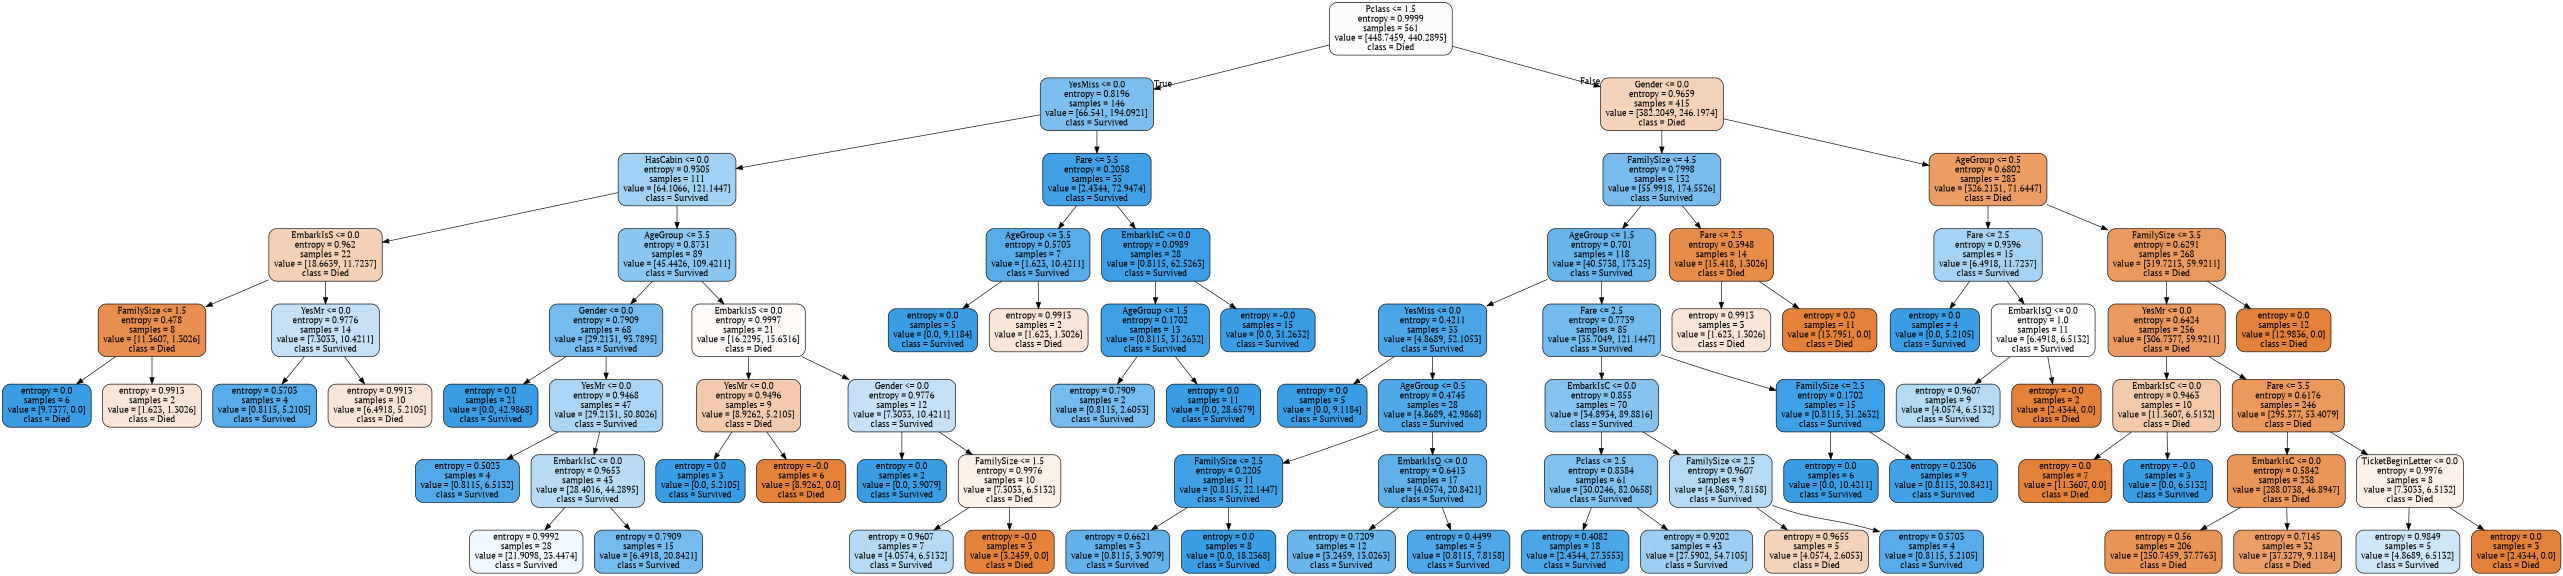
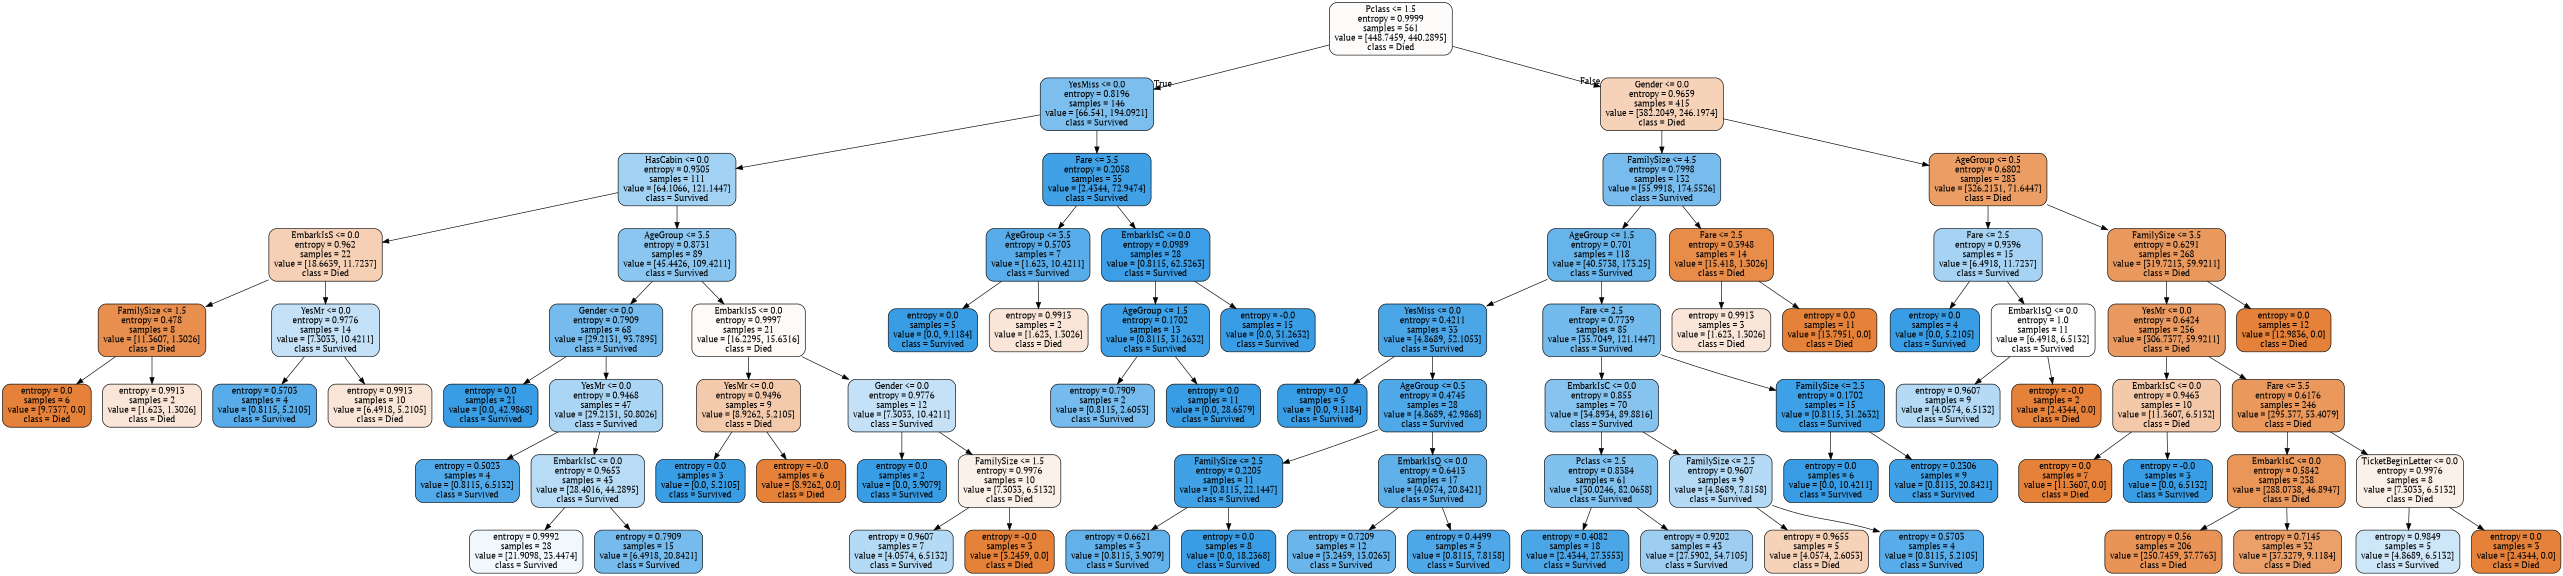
(47, 406) -> (47, 406)
